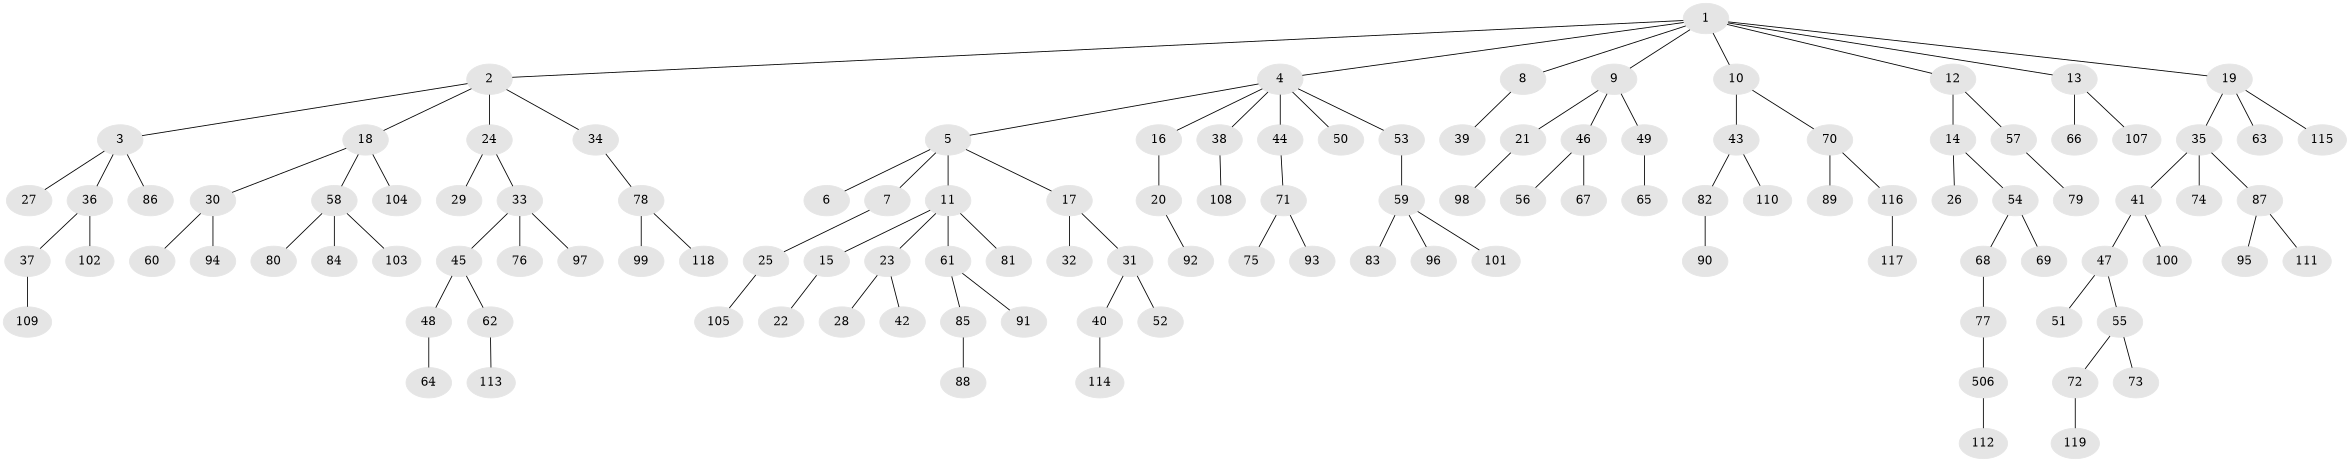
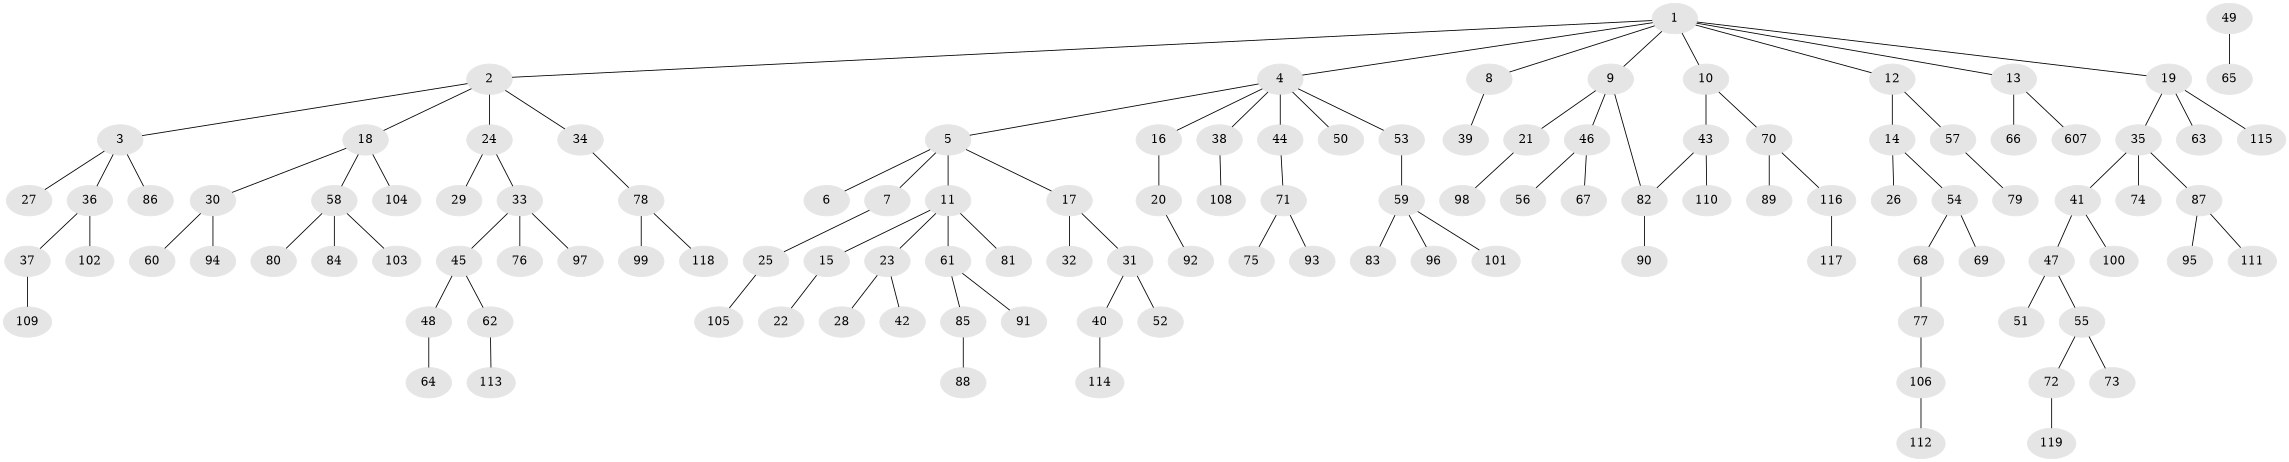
(1629, 110) -> (1628, 140)
(2137, 140) -> (2076, 140)
(1983, 383) -> (1921, 383)
